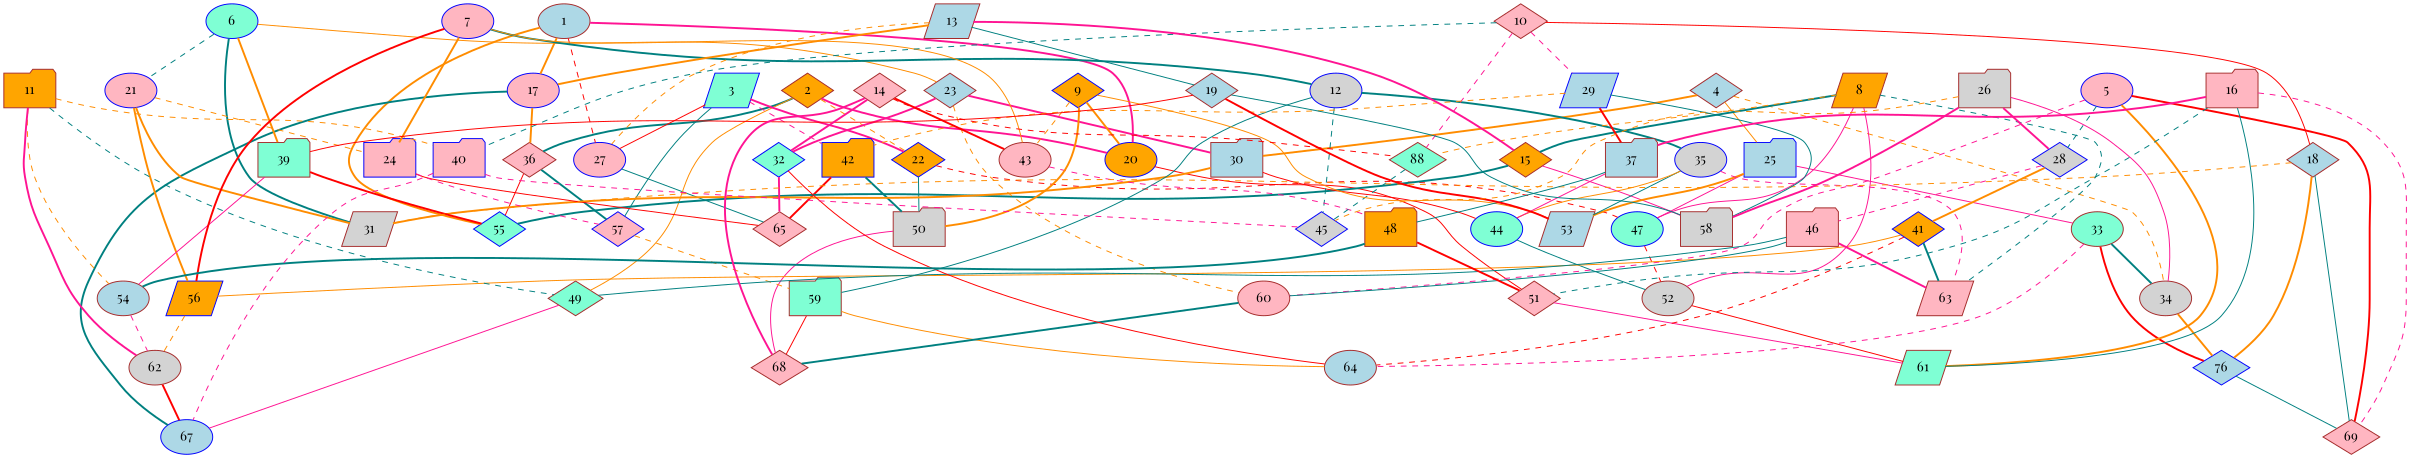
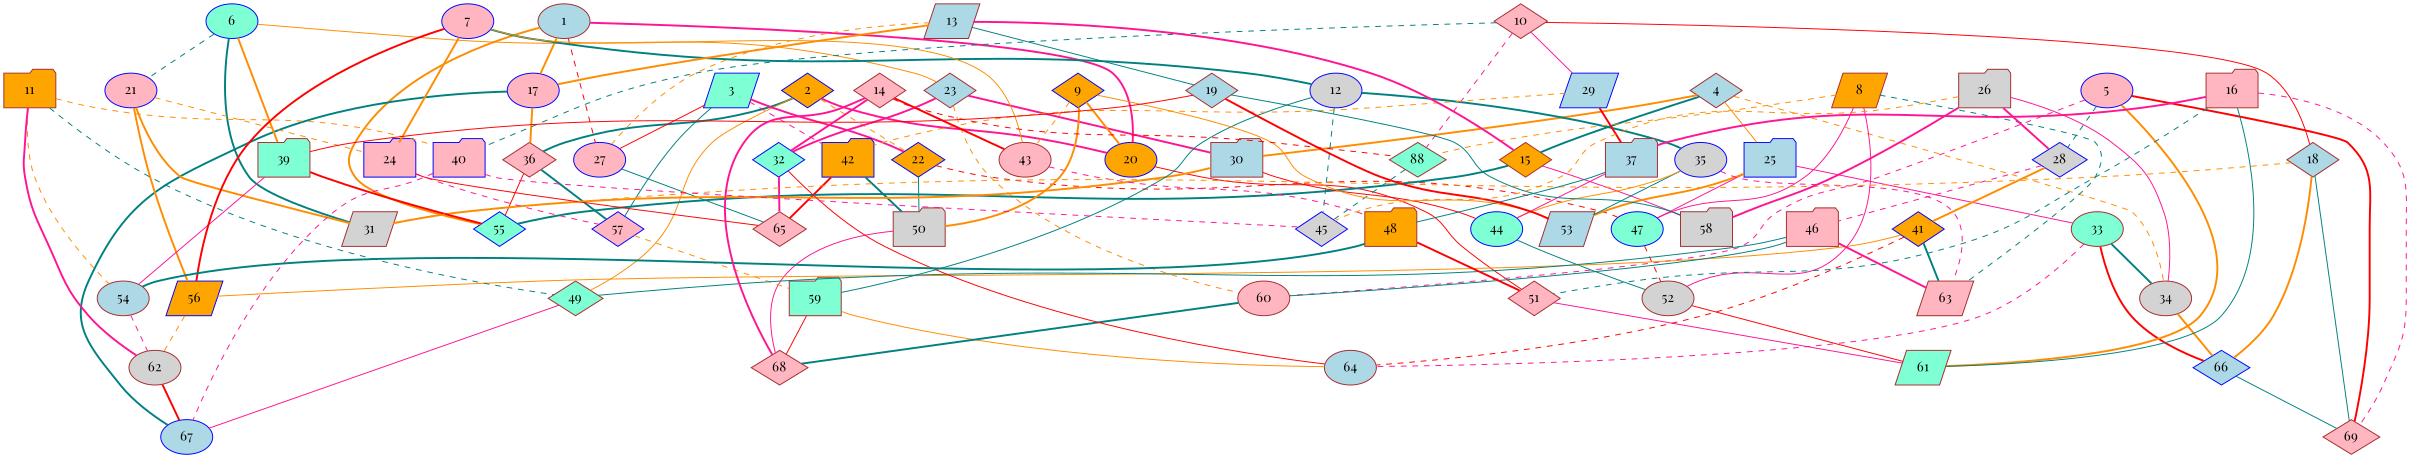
(1552, 53) -> (1552, 53)
(808, 90) -> (808, 90)
(1687, 120) -> (1643, 115)
(1775, 129) -> none
(2221, 368) -> (2221, 368)
